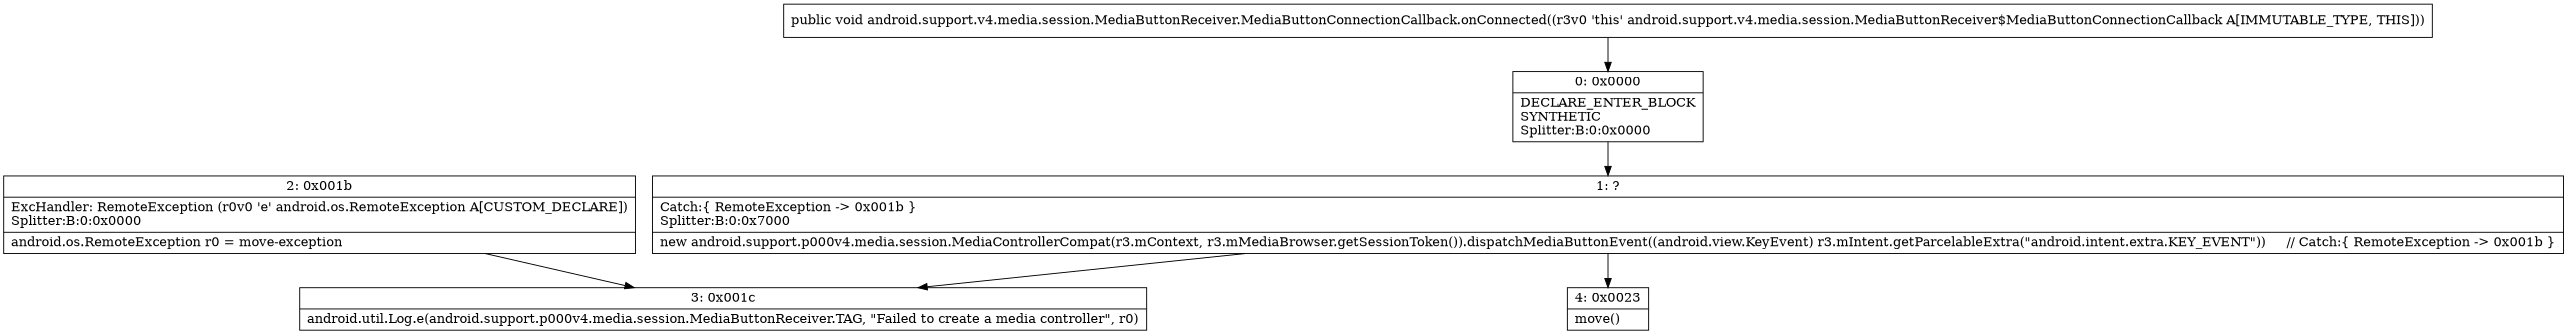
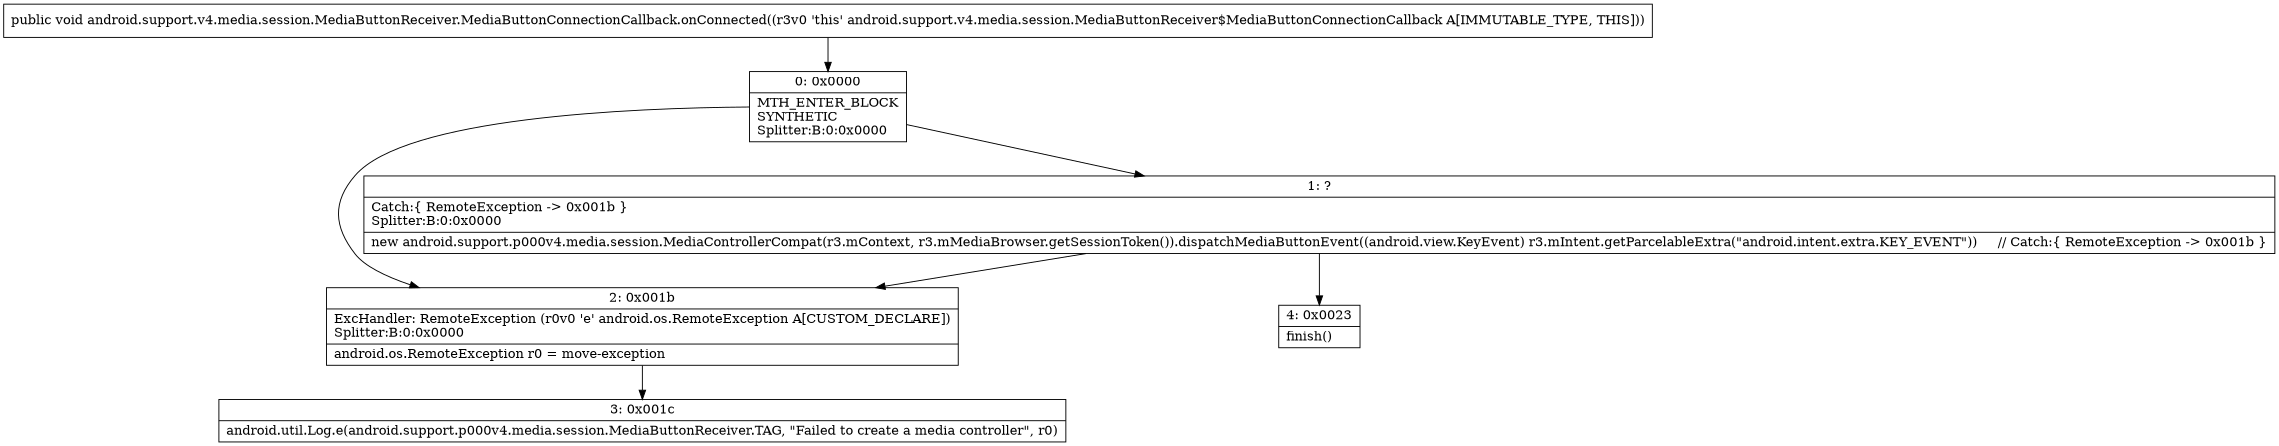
(1608, 103) -> (828, 103)
none -> (472, 128)
(725, 221) -> (437, 221)
(1086, 270) -> (985, 270)
(1597, 319) -> (1309, 337)
